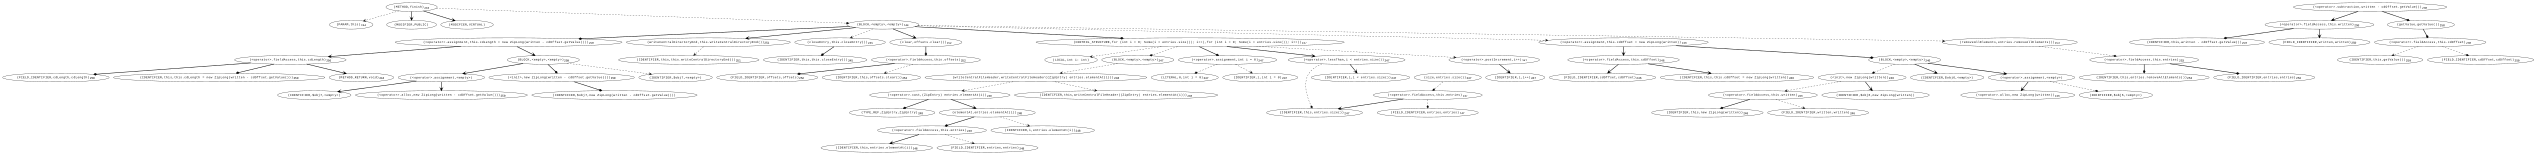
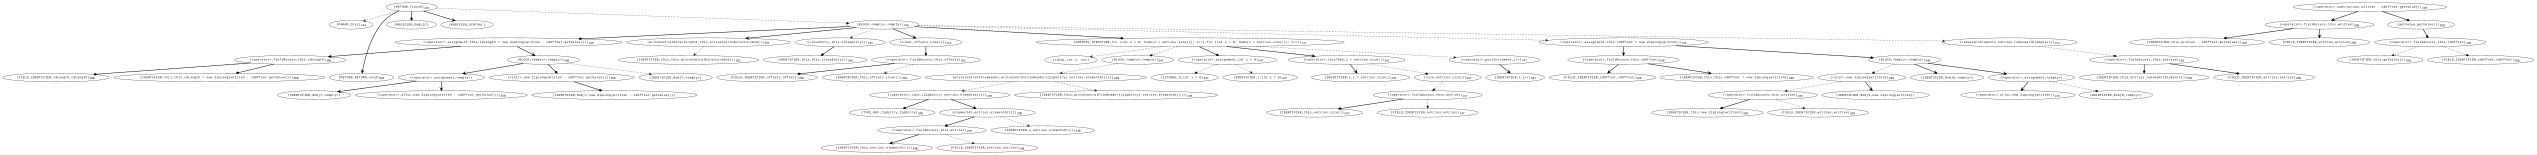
(412, 15) -> (412, 15)
(325, 69) -> (374, 36)
(1306, 81) -> (1397, 69)
